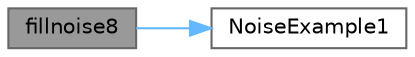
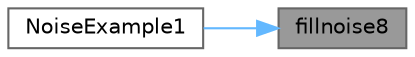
(163, 28) -> (230, 28)
